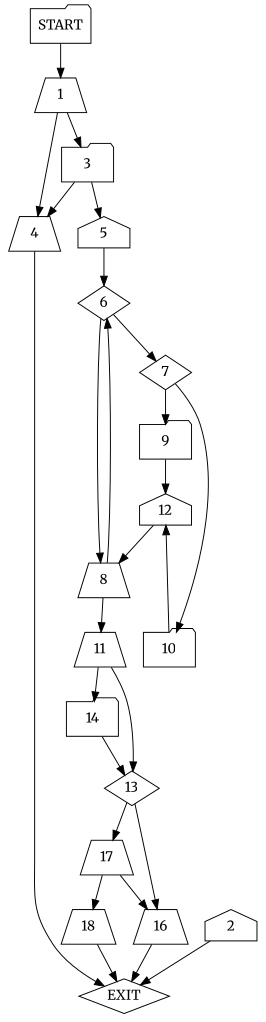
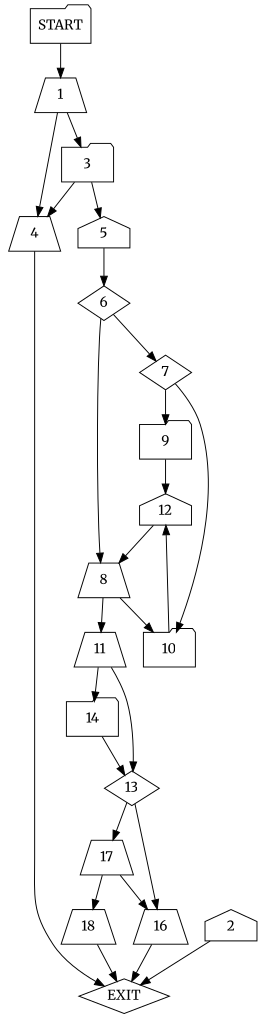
(110, 446) -> (133, 612)
